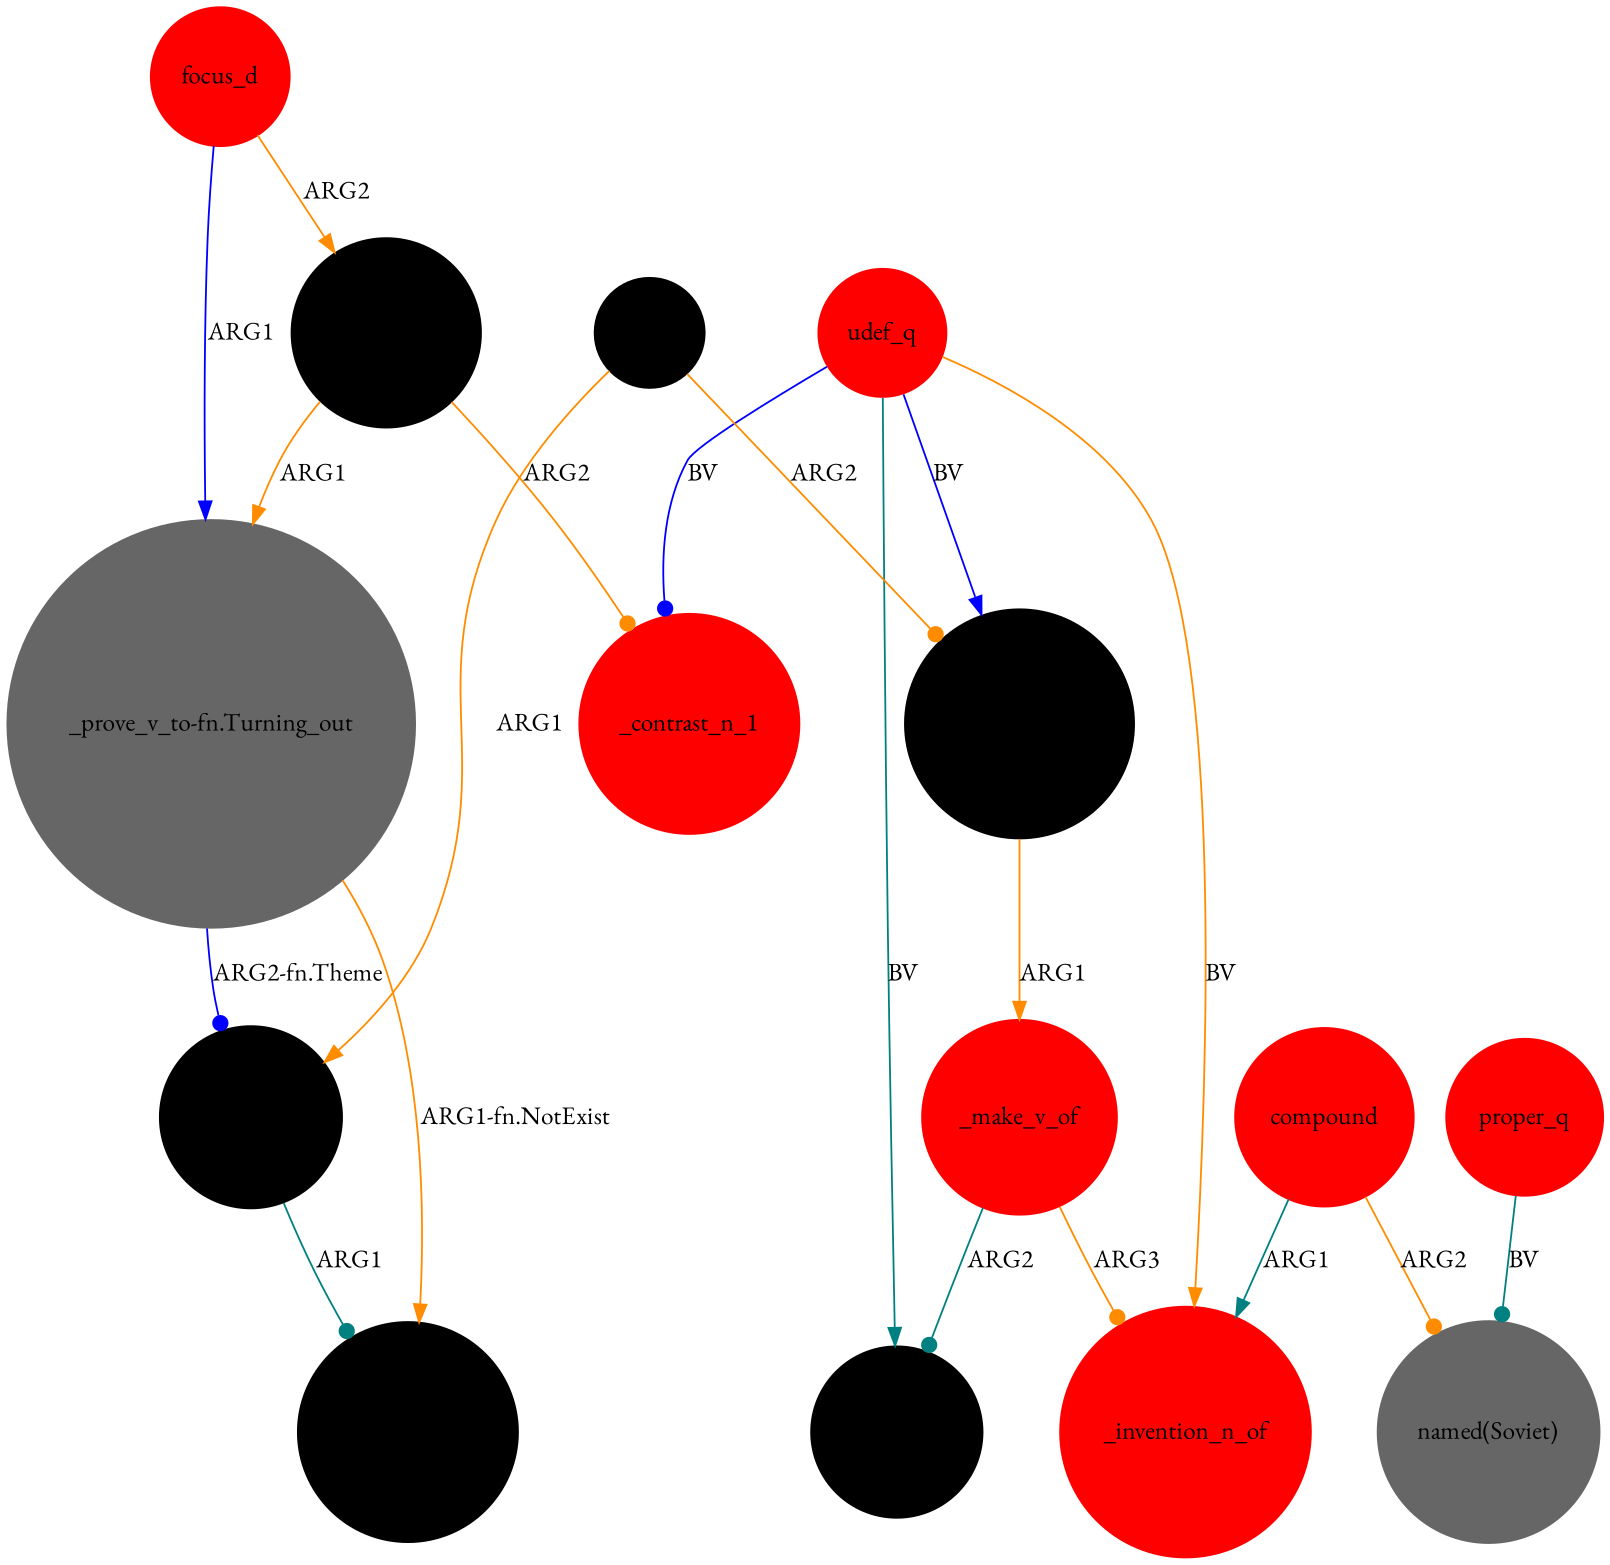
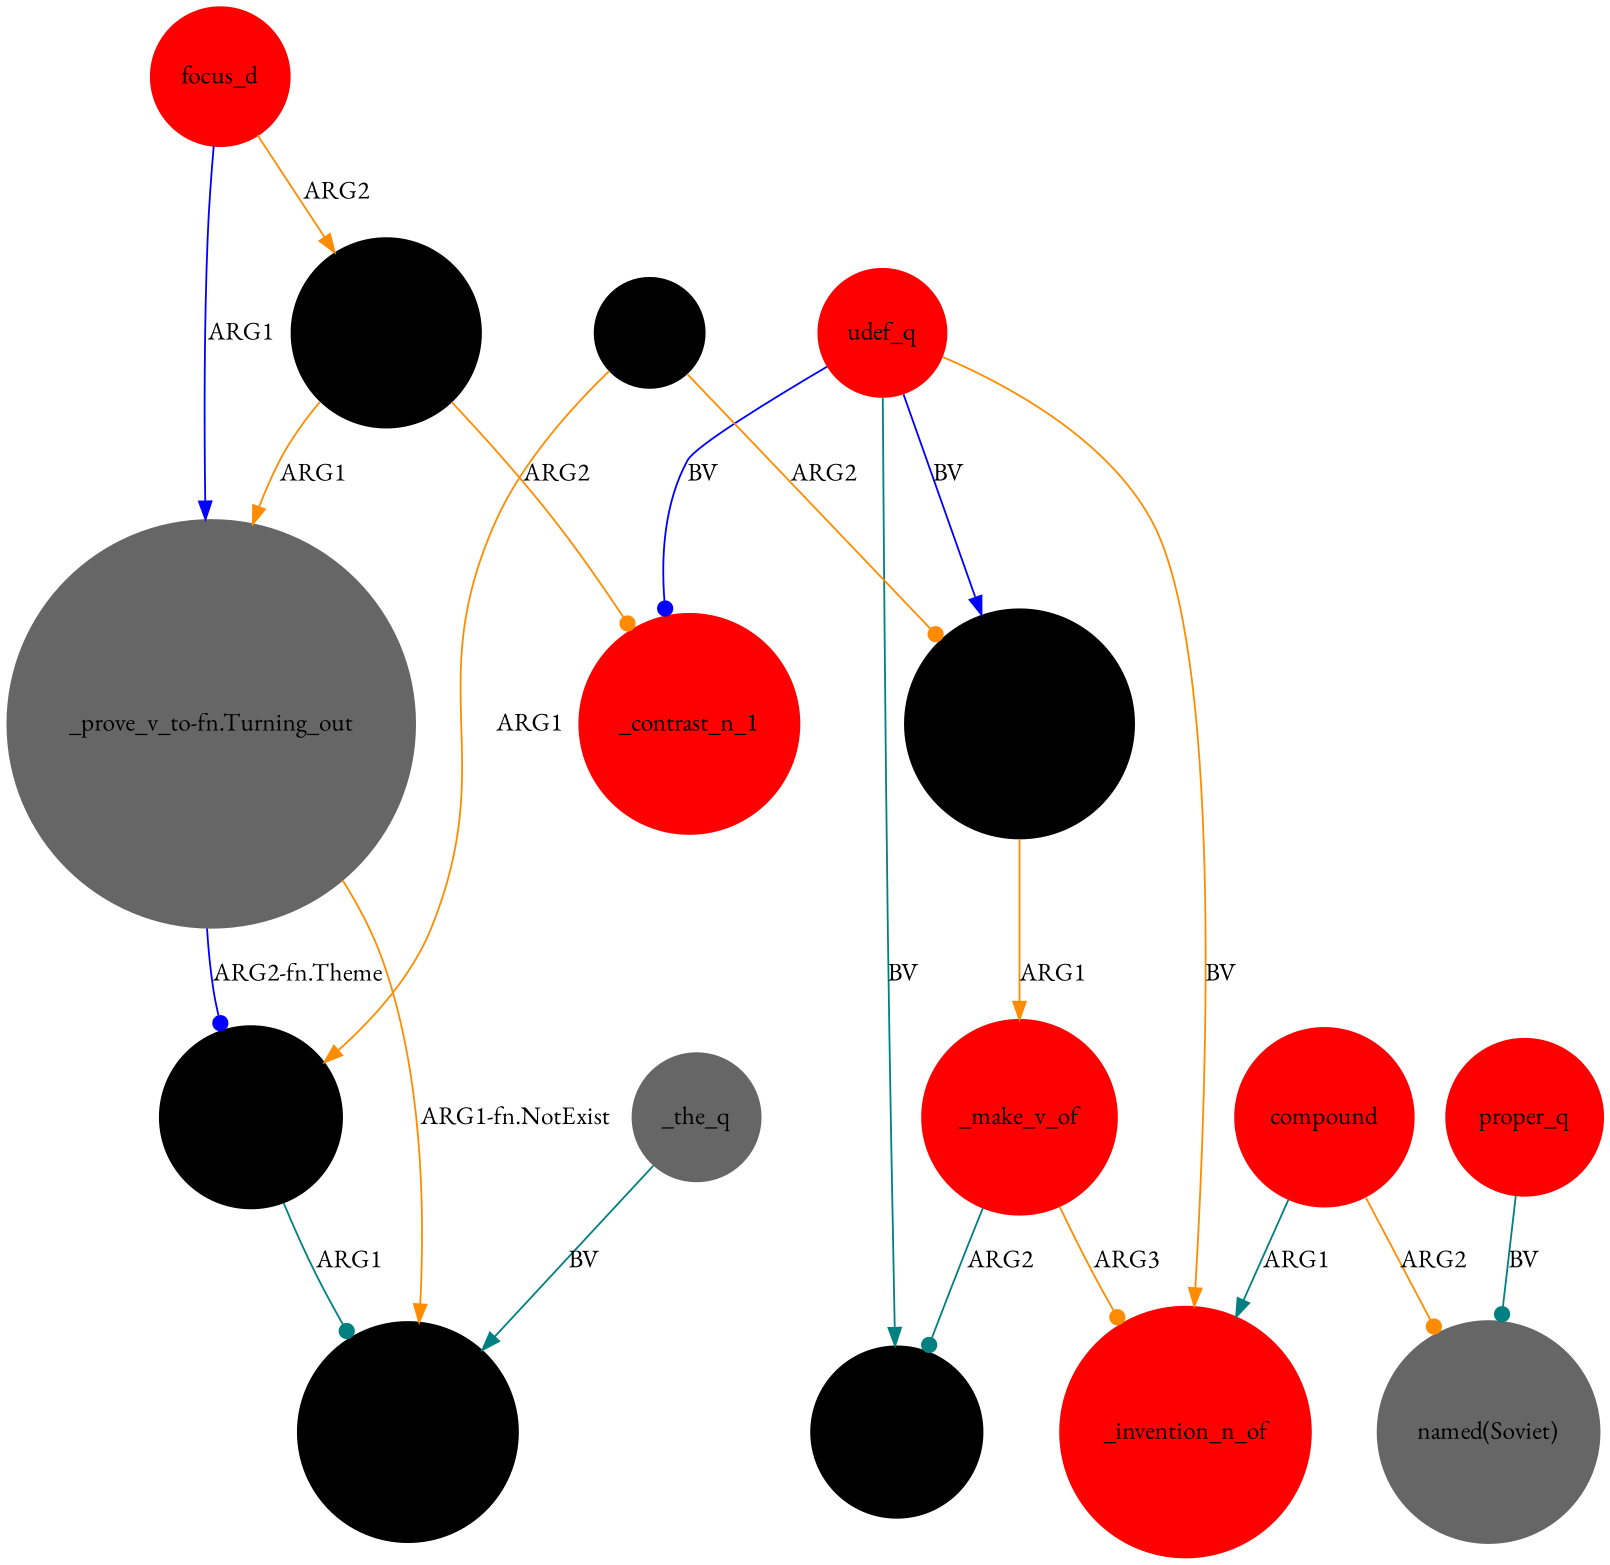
none -> (697, 1117)
